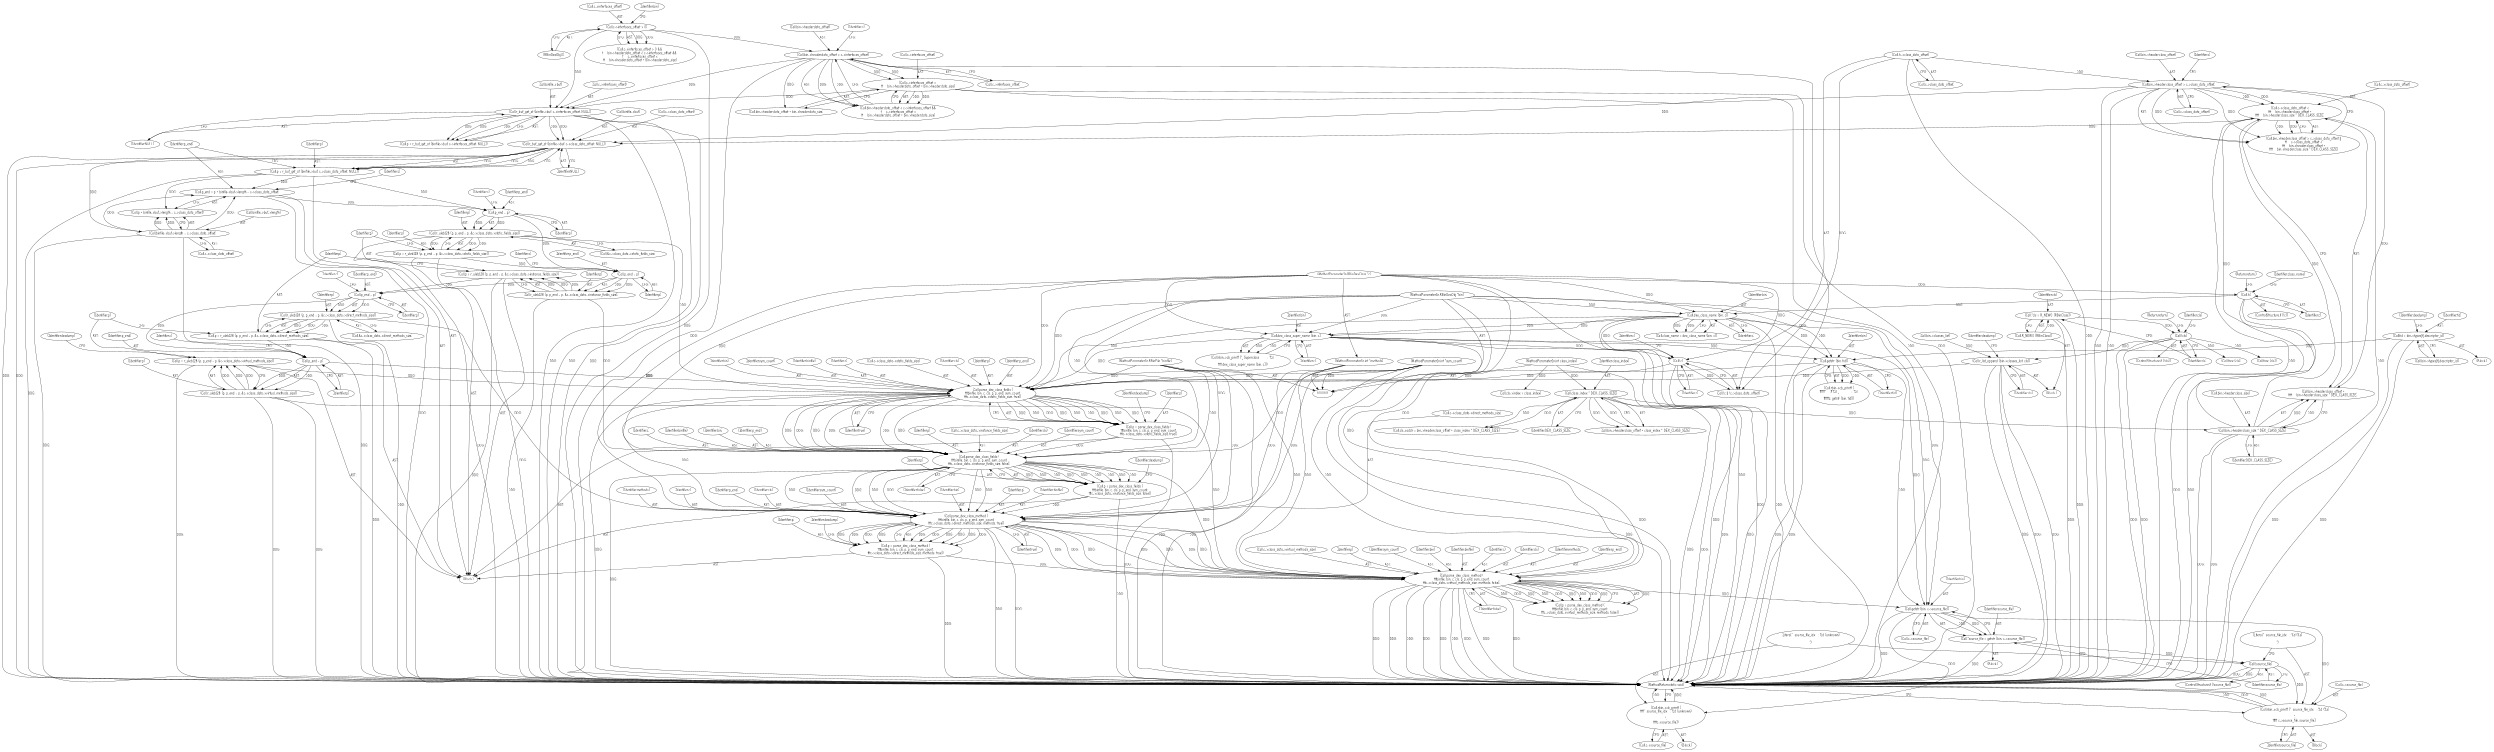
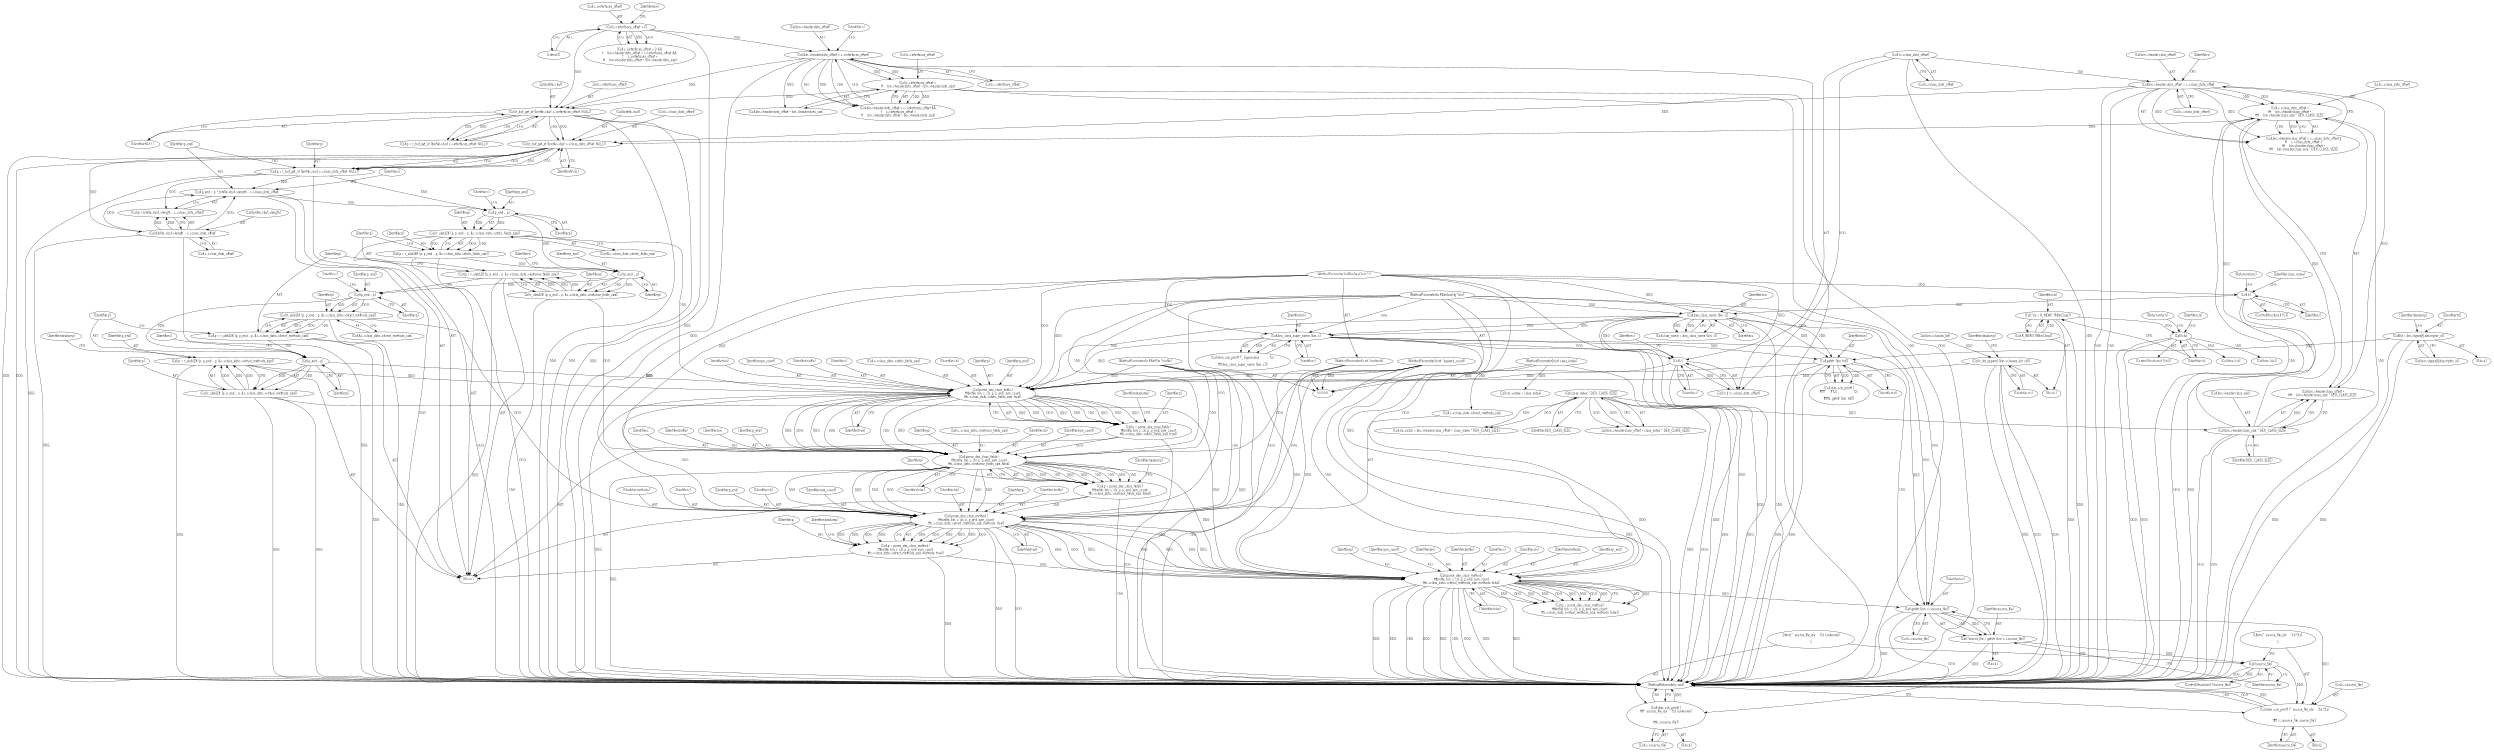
(554, 55) -> (554, 55)
(2099, 352) -> none
(1436, 361) -> (1436, 361)
(1614, 361) -> none
(1570, 377) -> (1478, 376)
(1286, 550) -> none
none -> (1142, 582)
